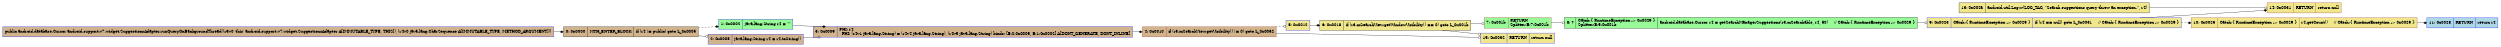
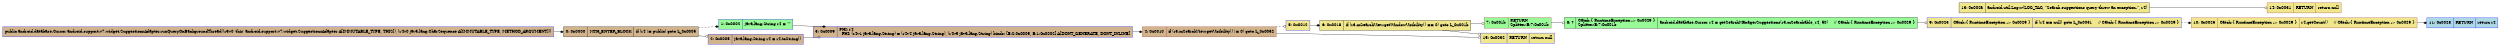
(2202, 14) -> none
(1597, 25) -> (1597, 25)
